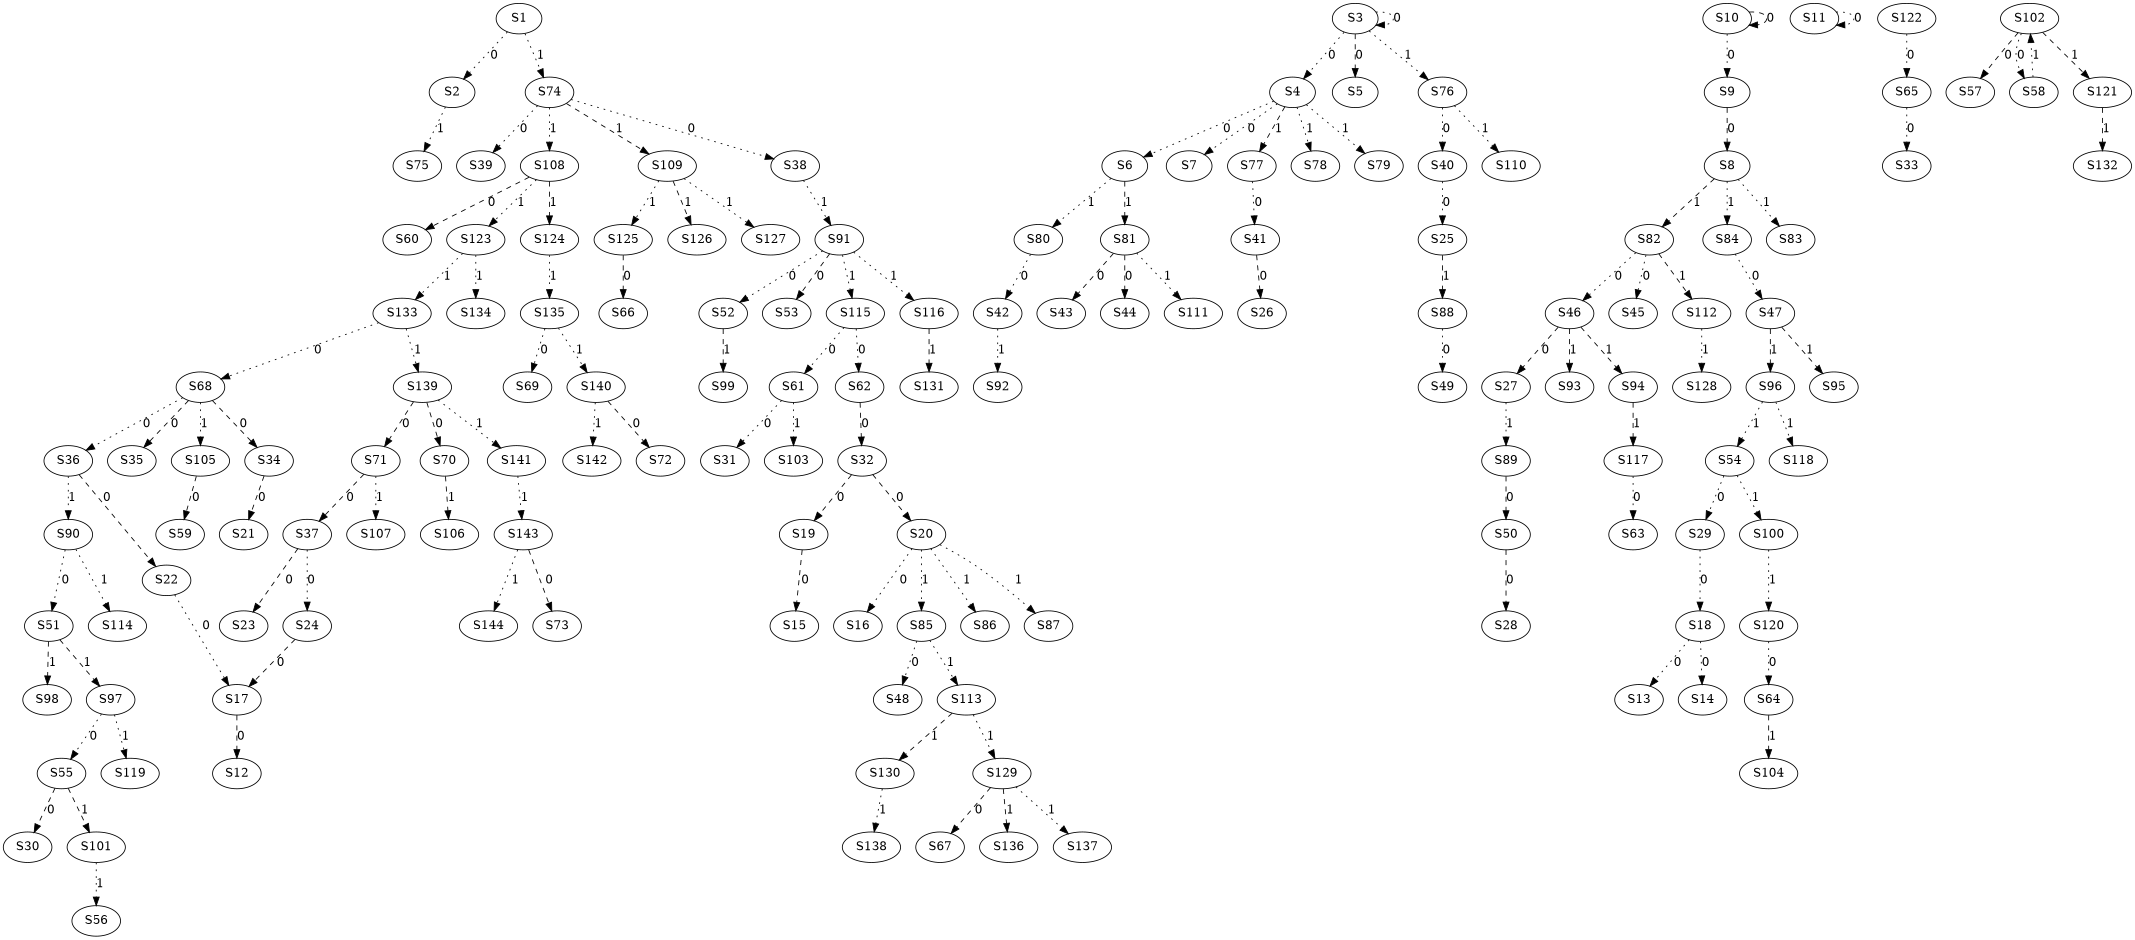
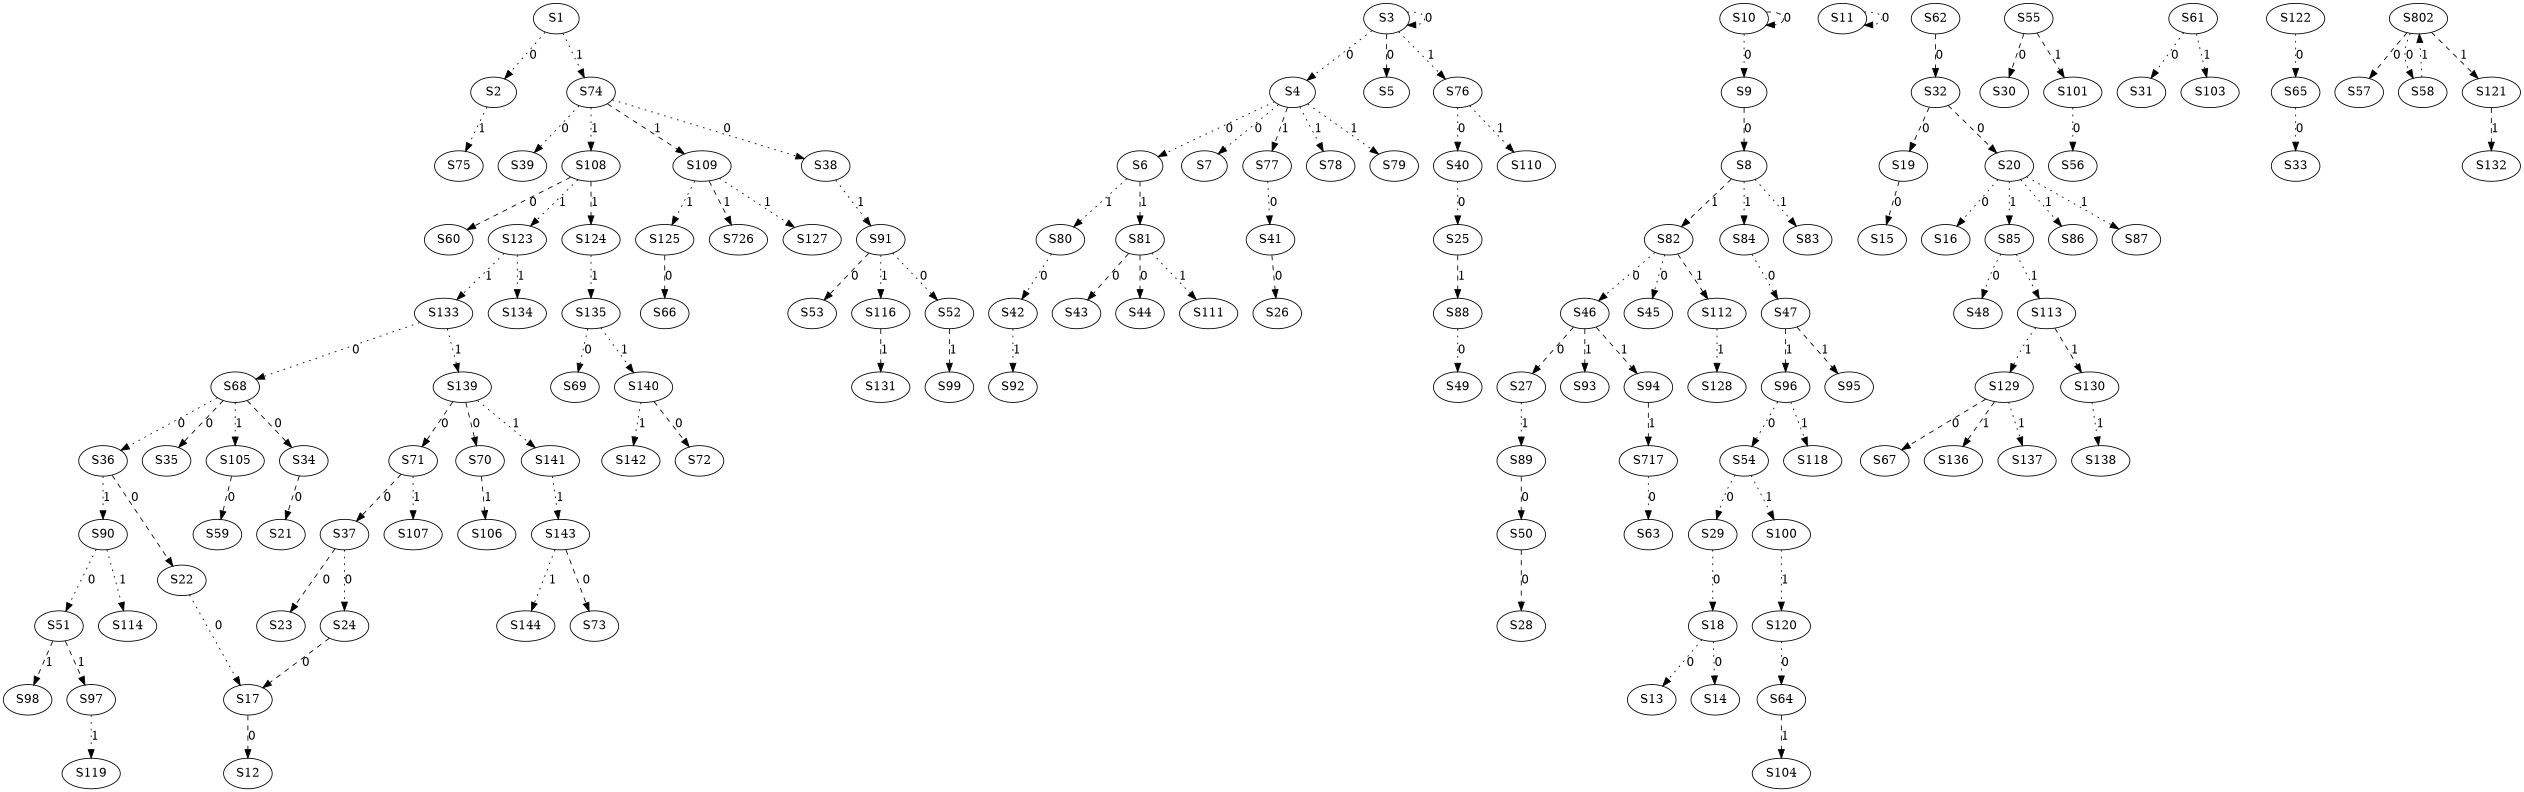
(2030, 19) -> (2418, 19)
(697, 240) -> (738, 240)
(855, 313) -> none
(1757, 424) -> (1772, 424)
(1633, 461) -> (1648, 461)
(88, 733) -> none
(100, 884) -> (2077, 129)
